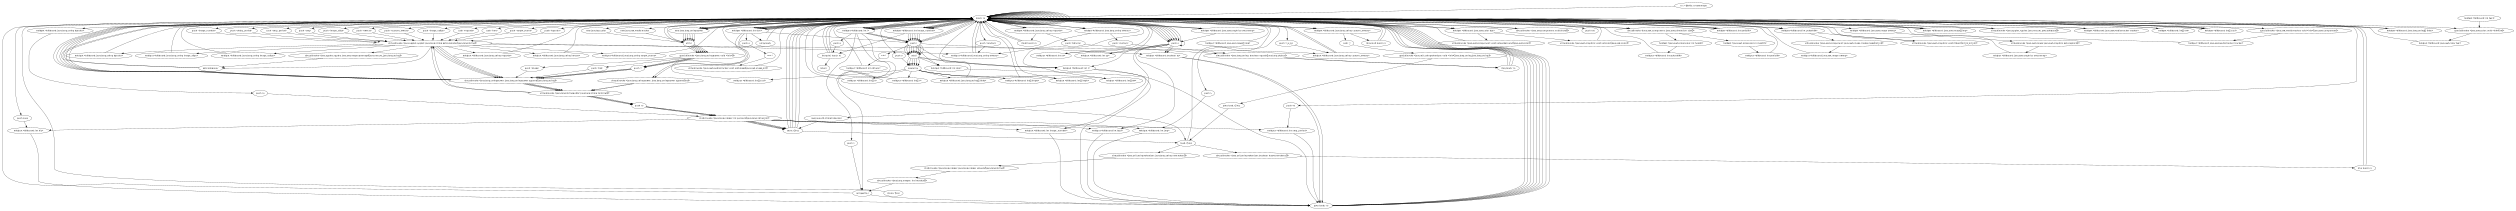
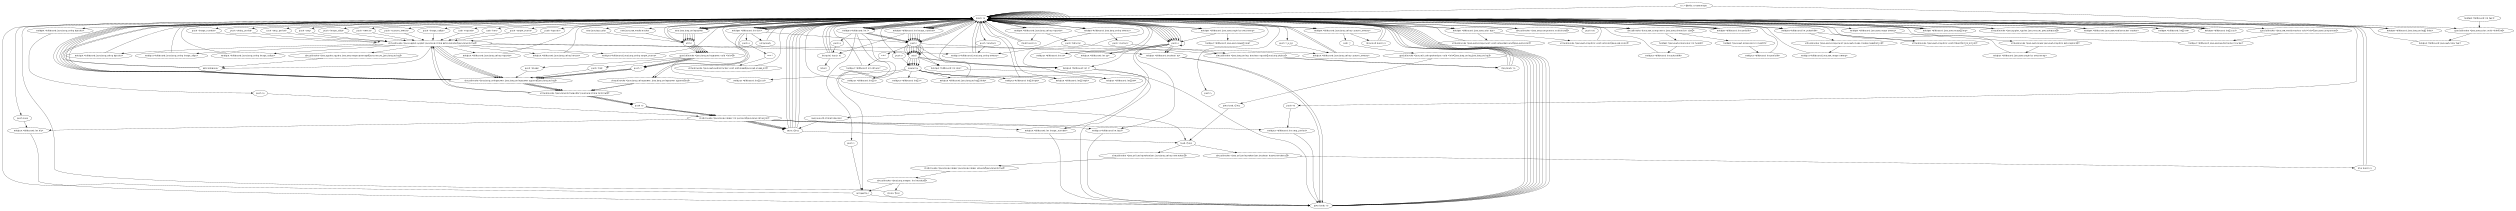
(1687, 21) -> (2049, 14)
(1097, 23) -> (1228, 36)
(821, 30) -> none
(1270, 33) -> none
(1154, 131) -> none
none -> (898, 186)
